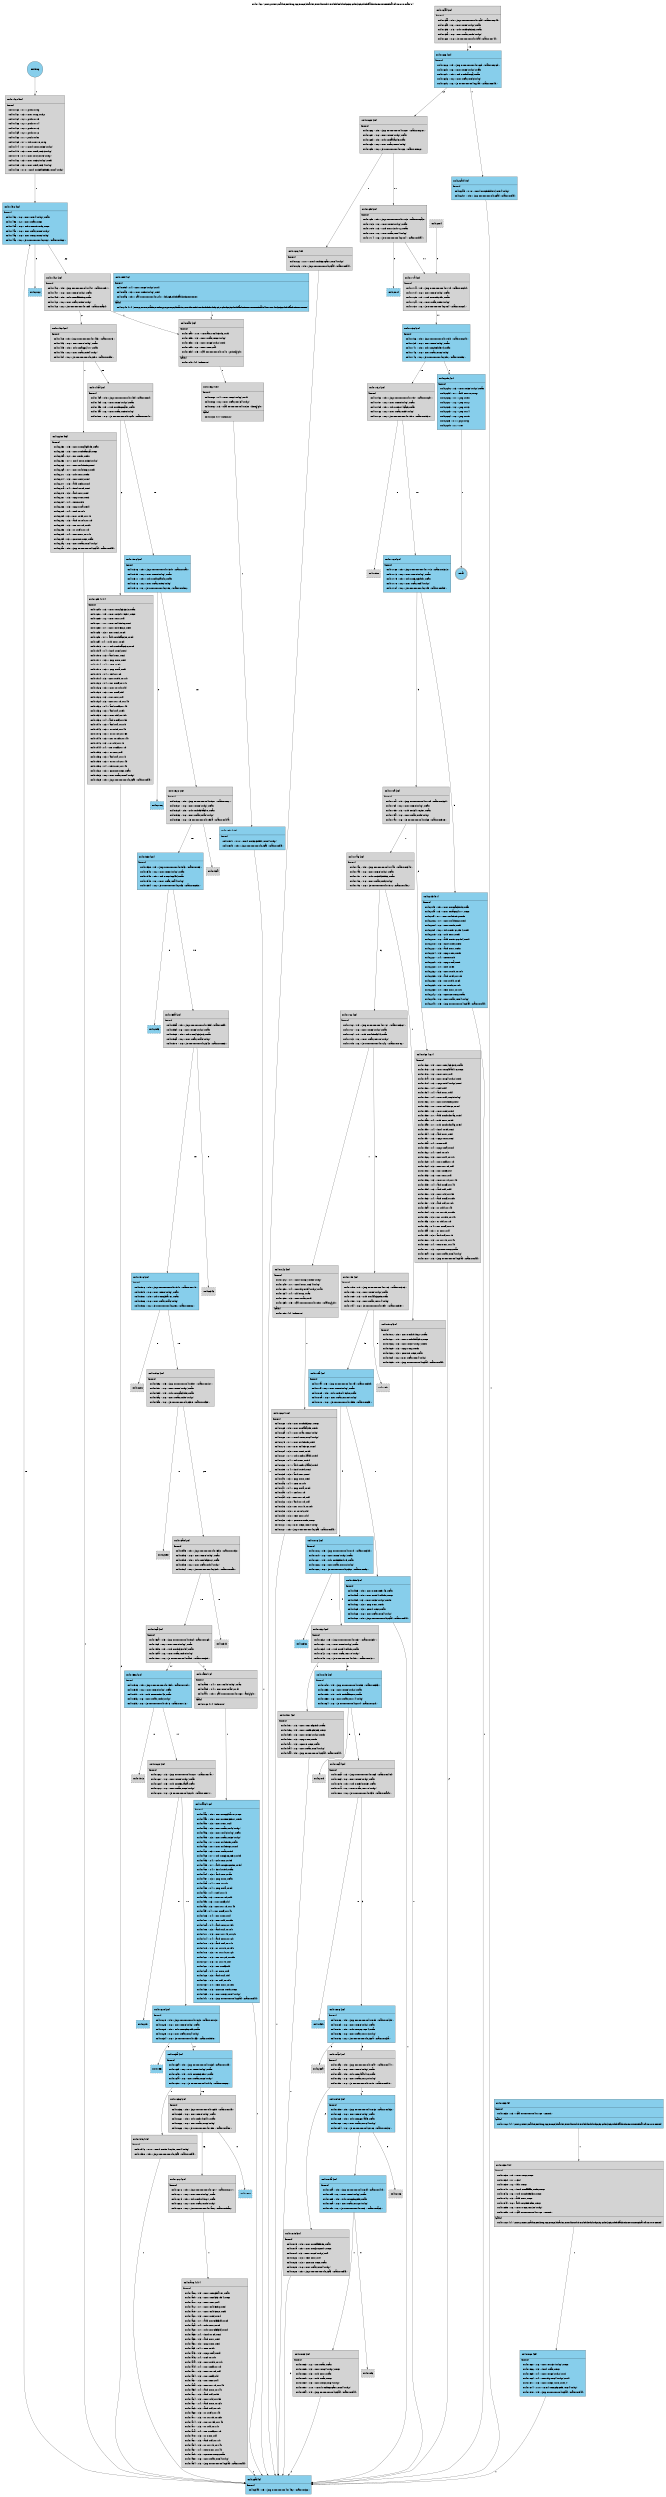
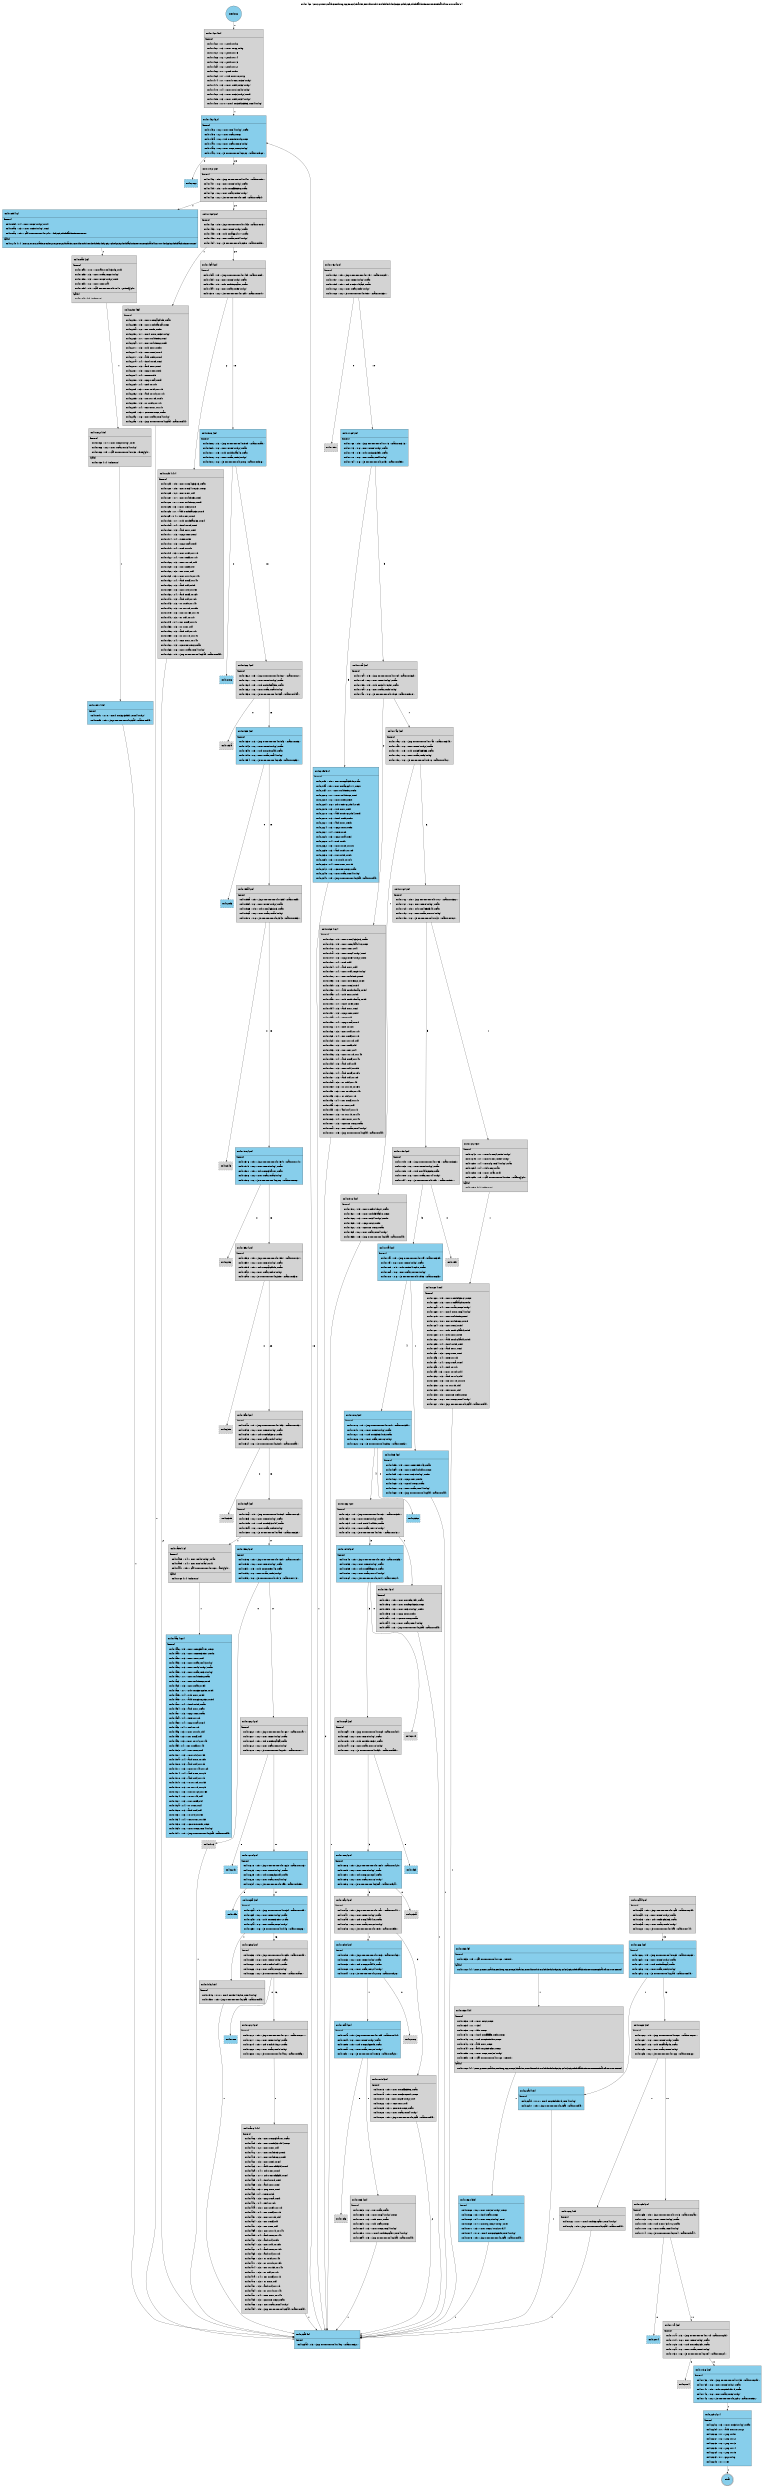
(436, 250) -> (688, 2368)
(144, 323) -> (190, 205)
(419, 372) -> none
(256, 2240) -> (197, 2128)
